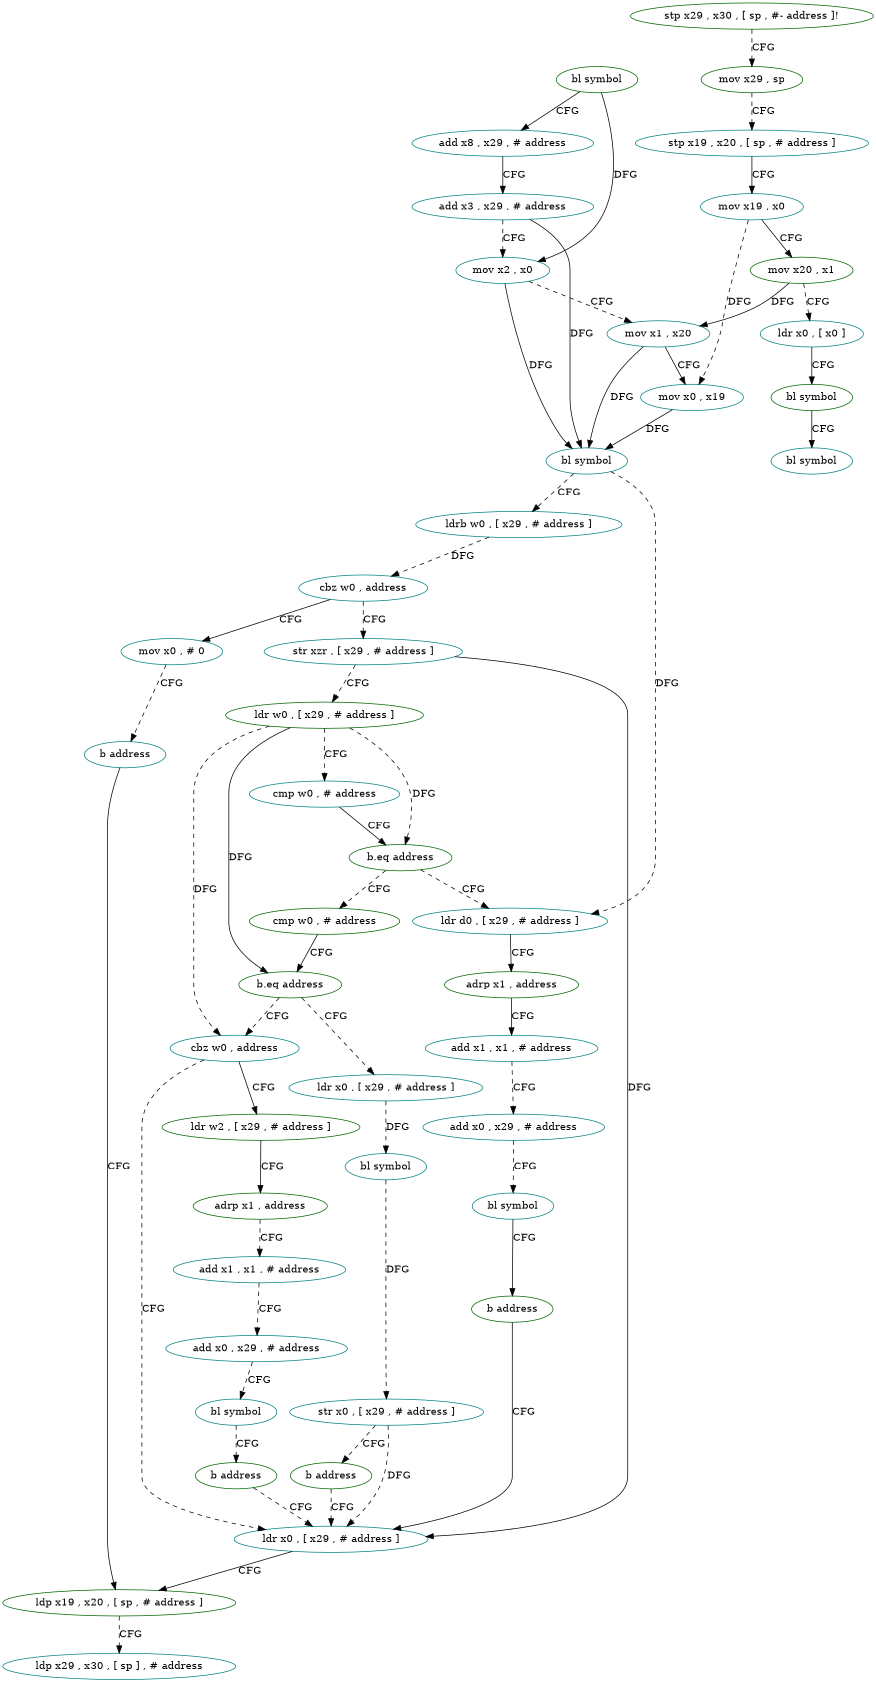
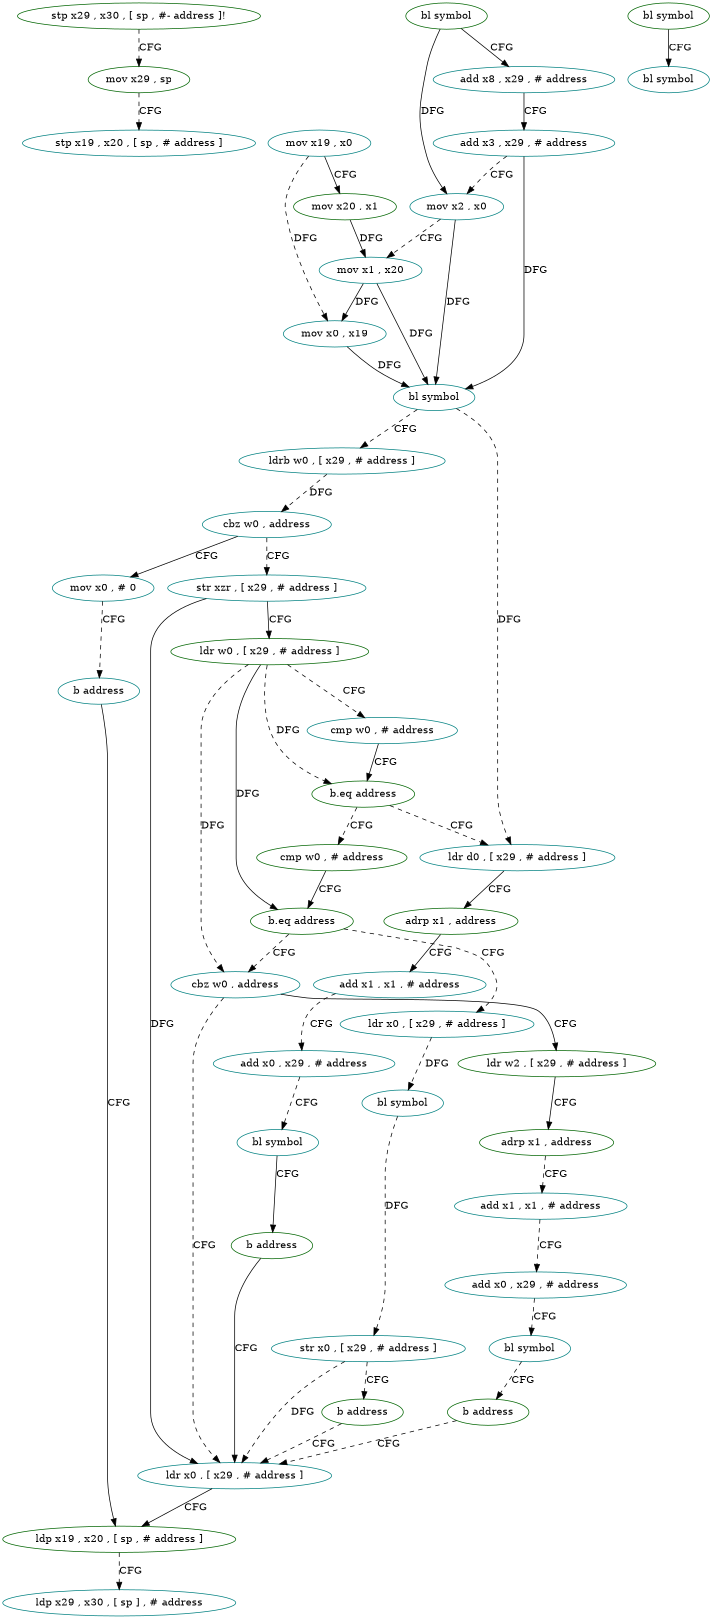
(752, 171) -> none
(812, 334) -> none
(689, 366) -> (367, 302)
(346, 680) -> (268, 616)
